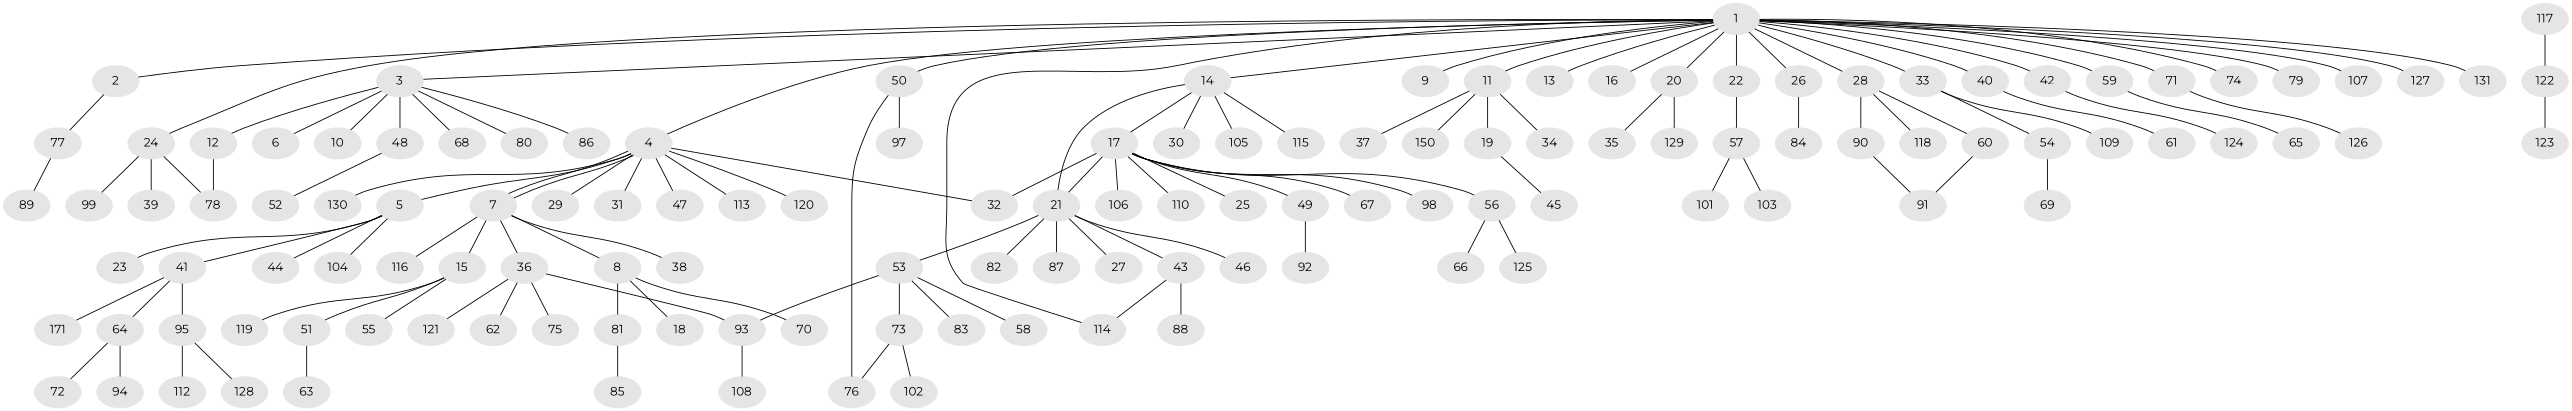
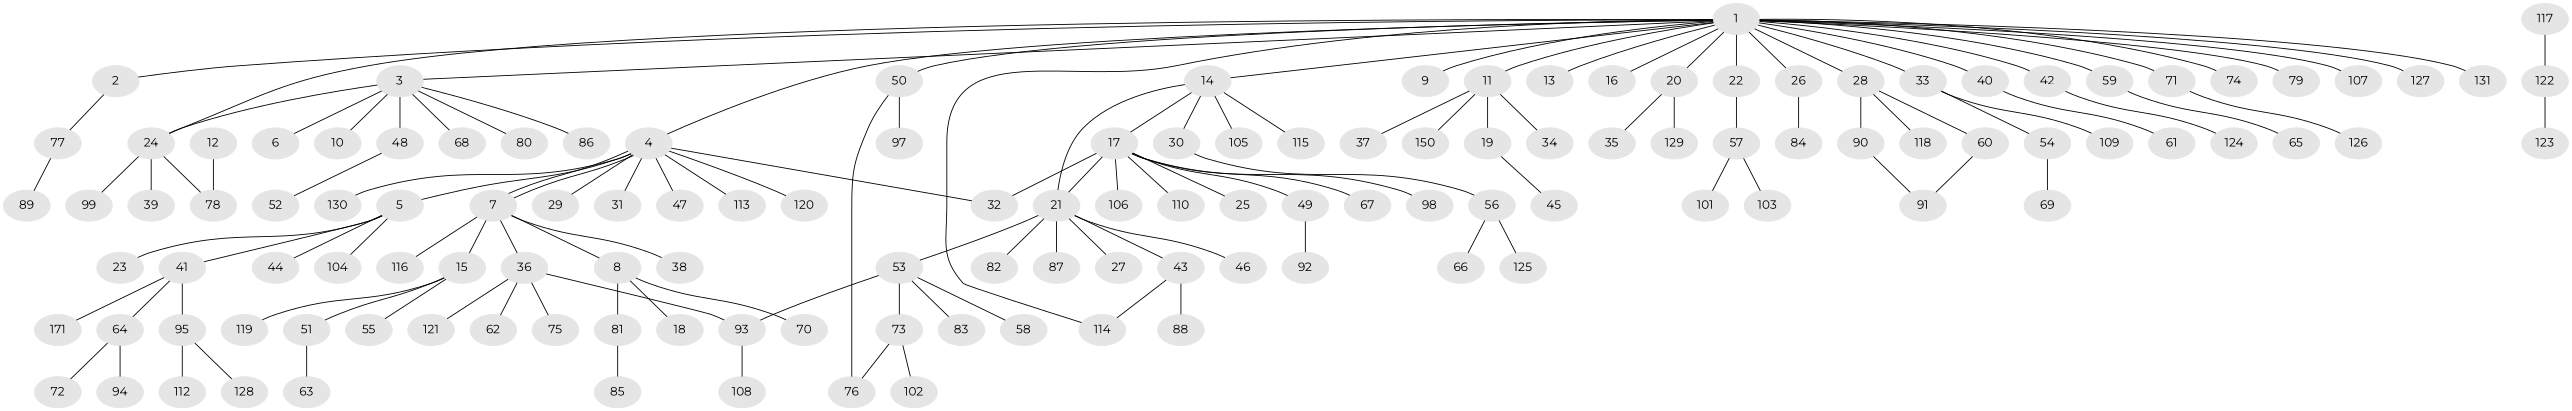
(304, 108) -> (272, 104)
(1355, 174) -> (1356, 175)
